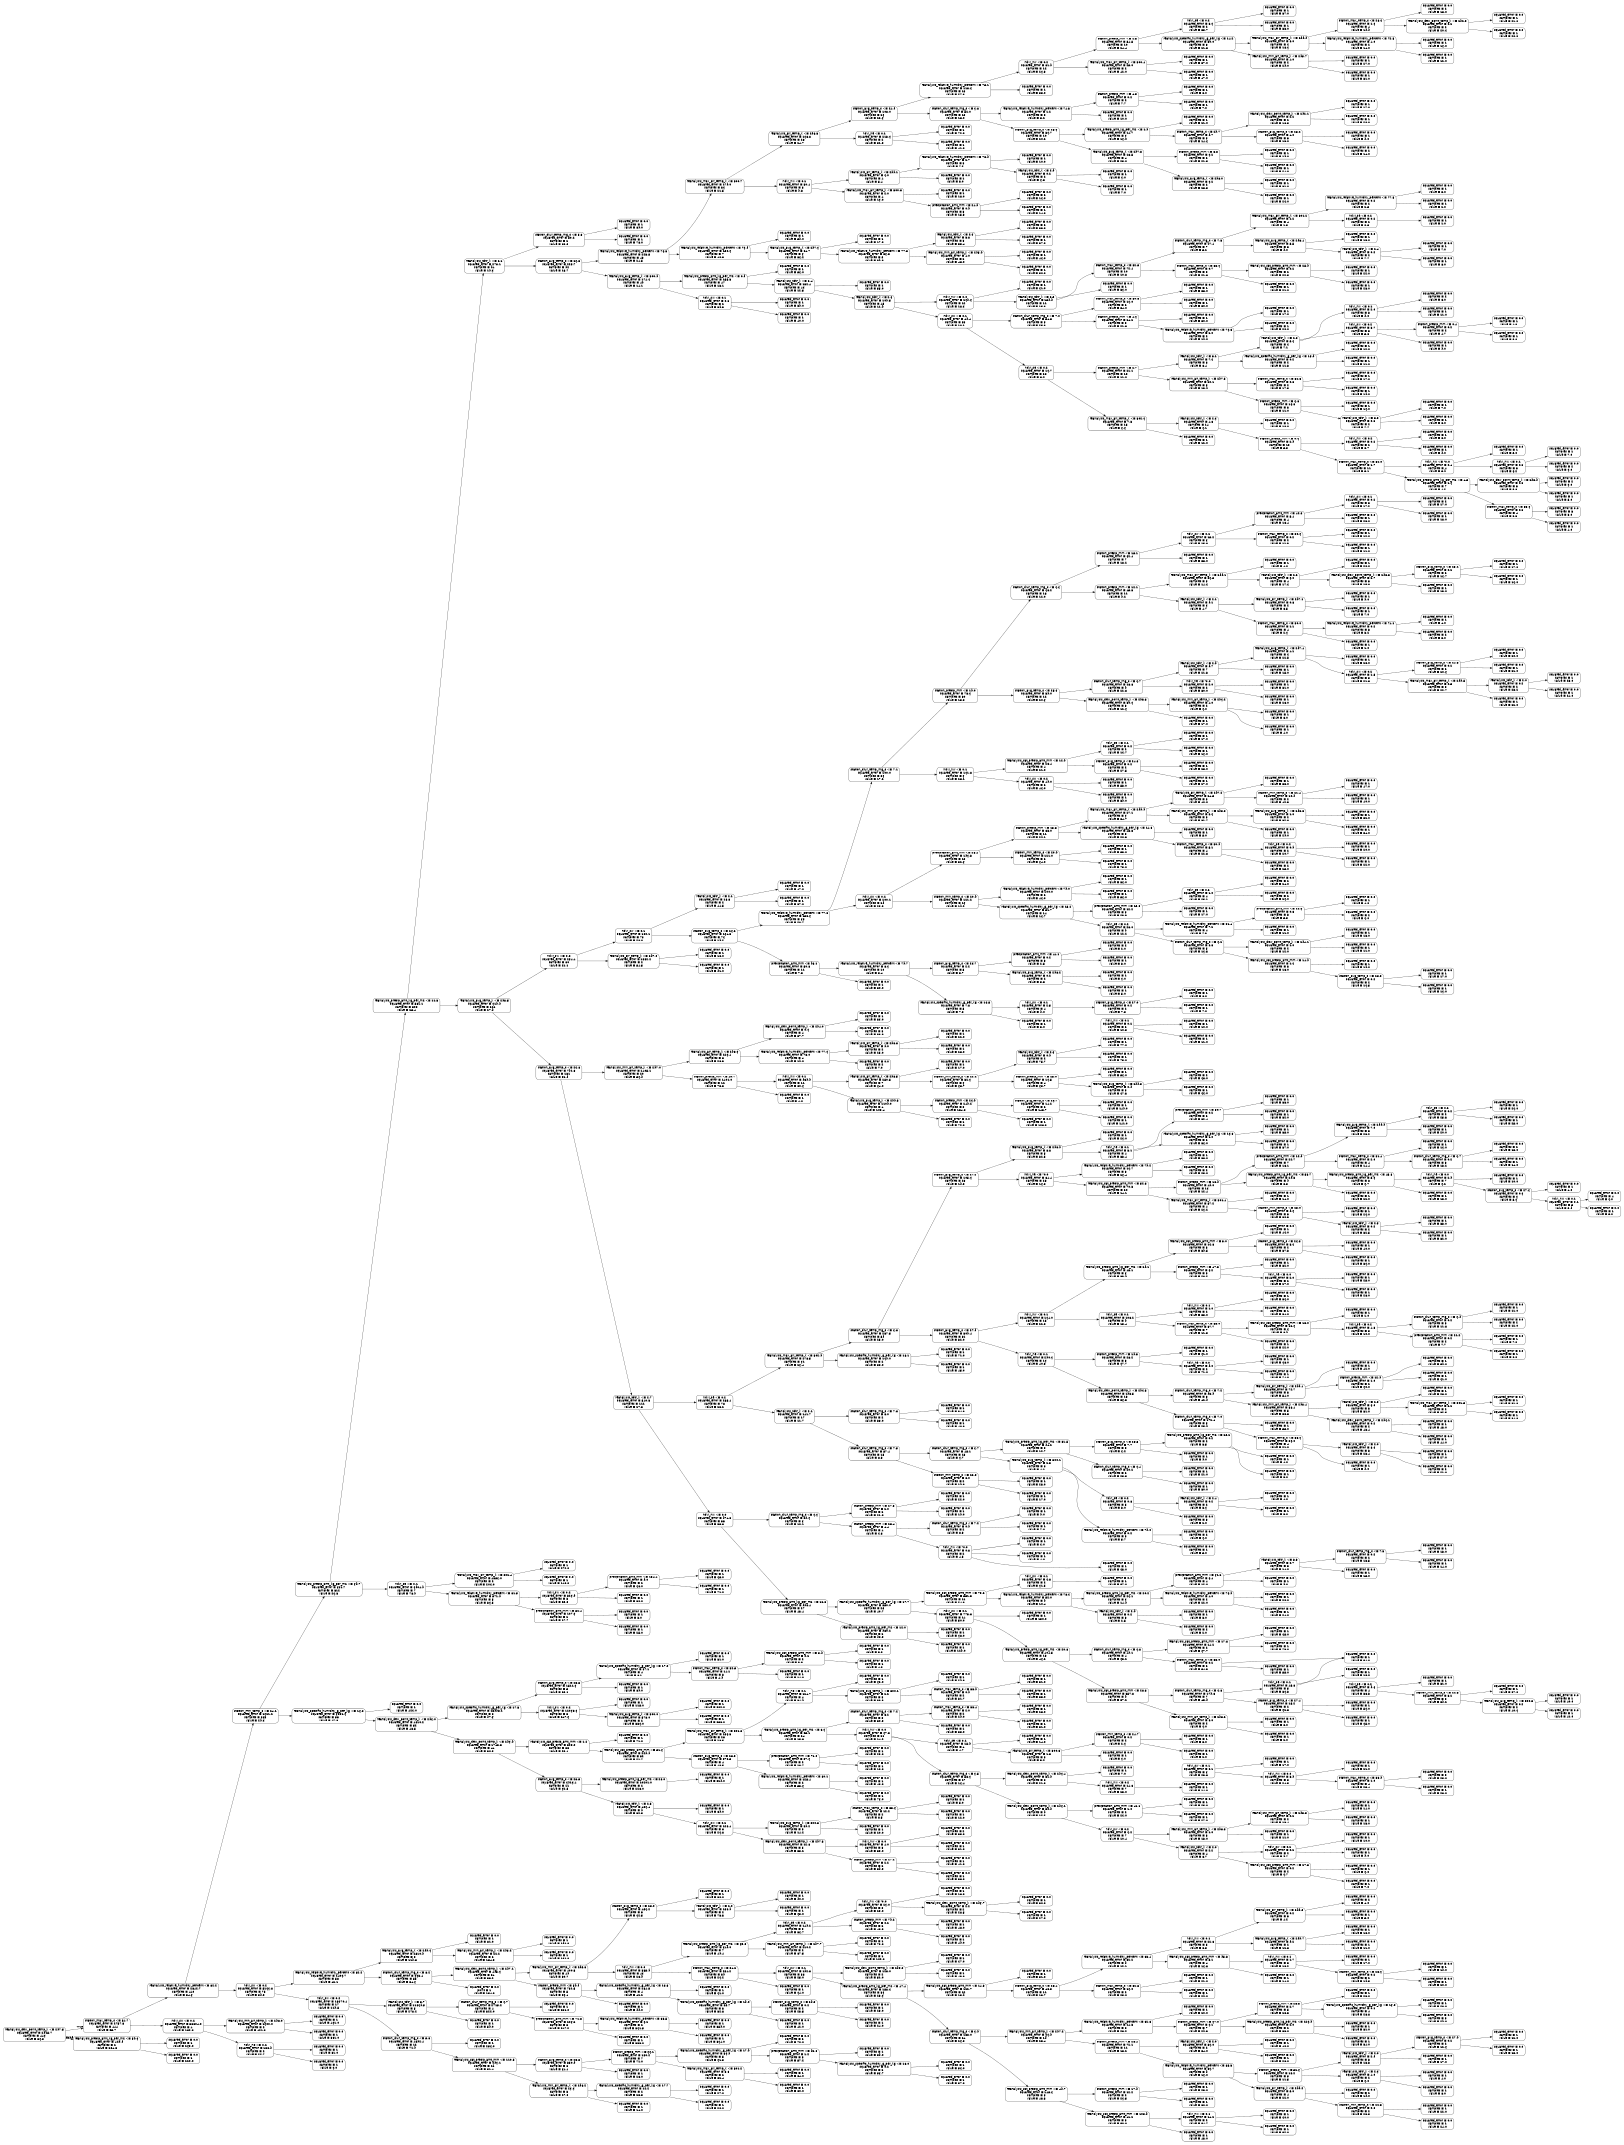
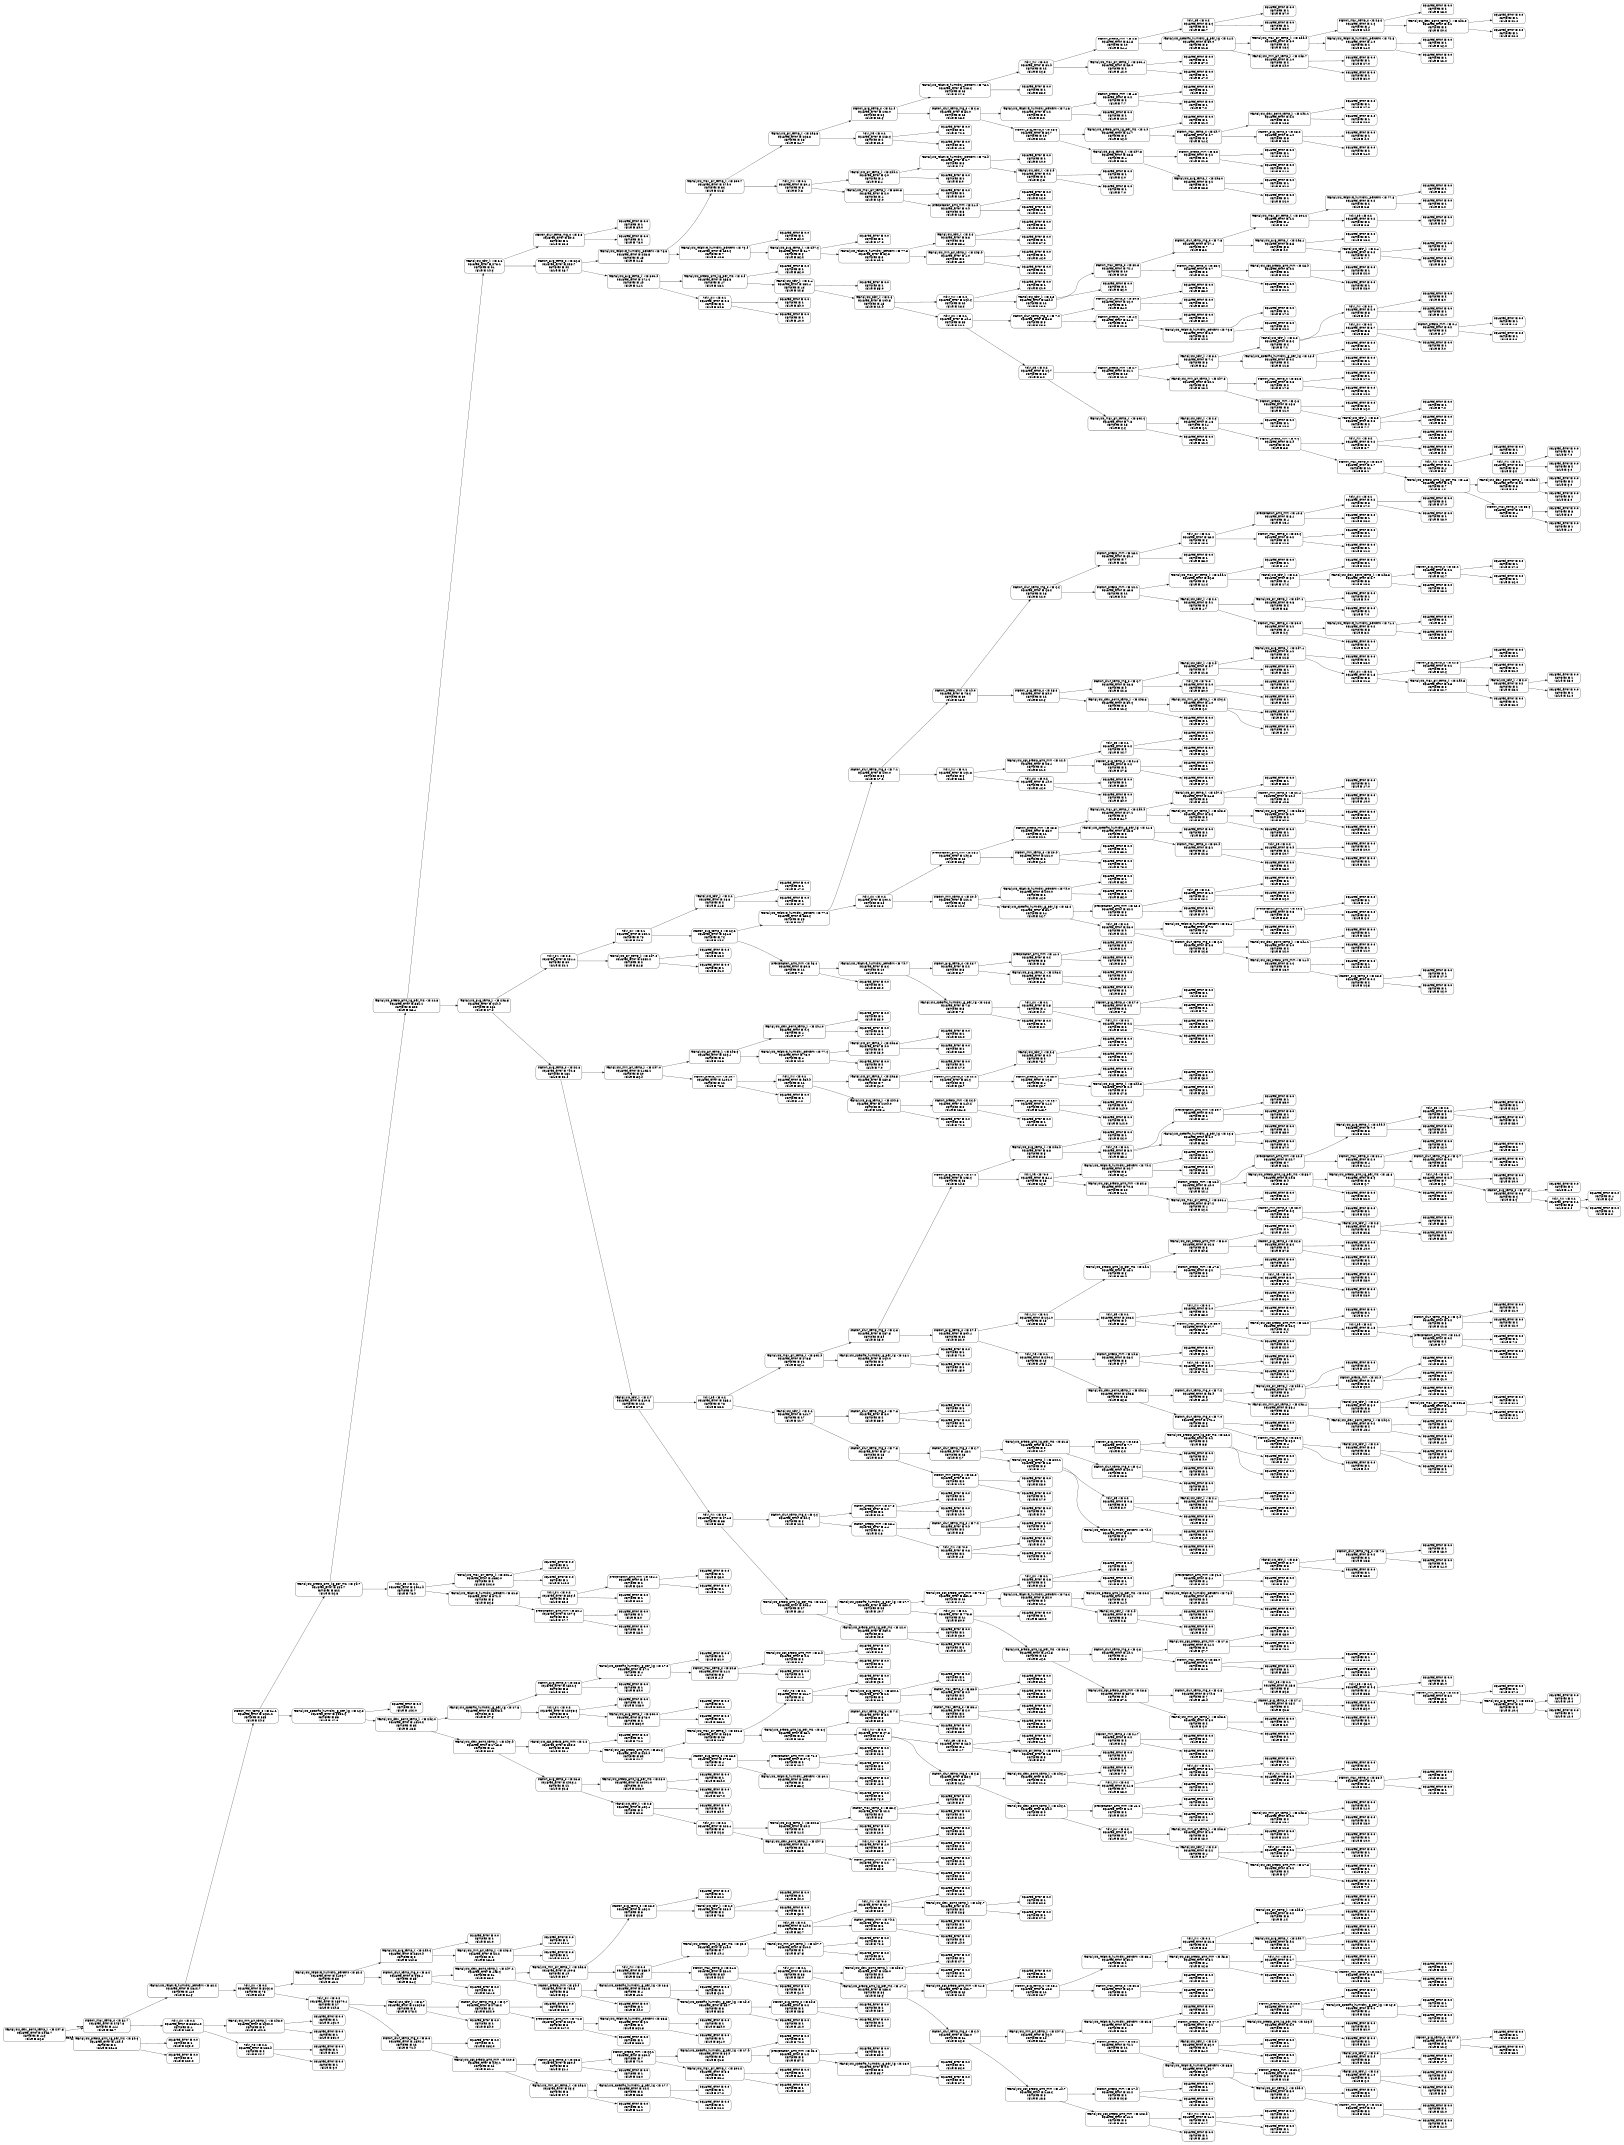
(1472, 467) -> none
none -> (1076, 1016)
(1035, 1567) -> (1076, 1574)
(1320, 1672) -> (1320, 1688)
none -> (1157, 1779)
none -> (715, 1793)
(484, 1990) -> (484, 1990)
